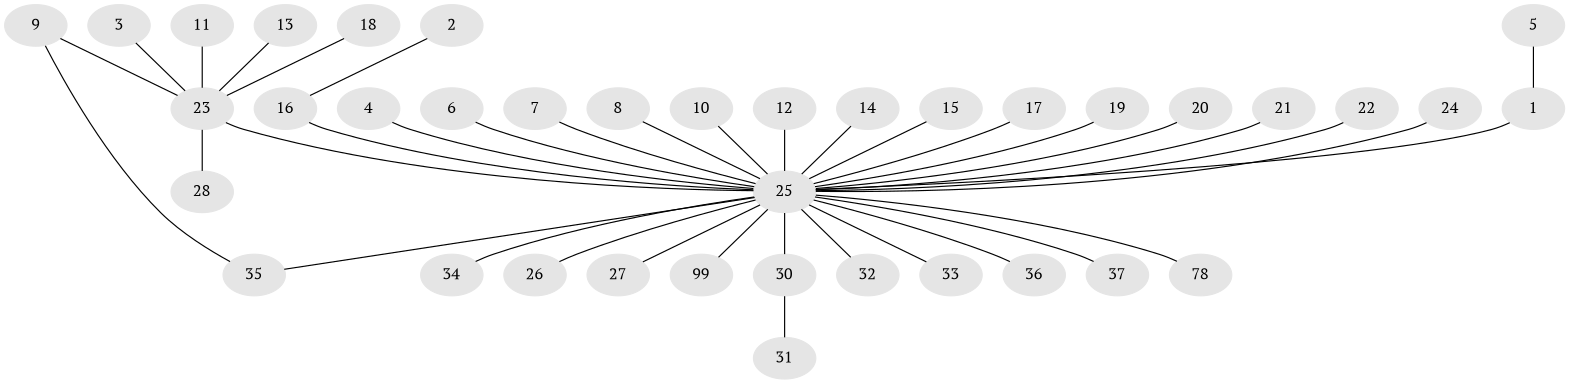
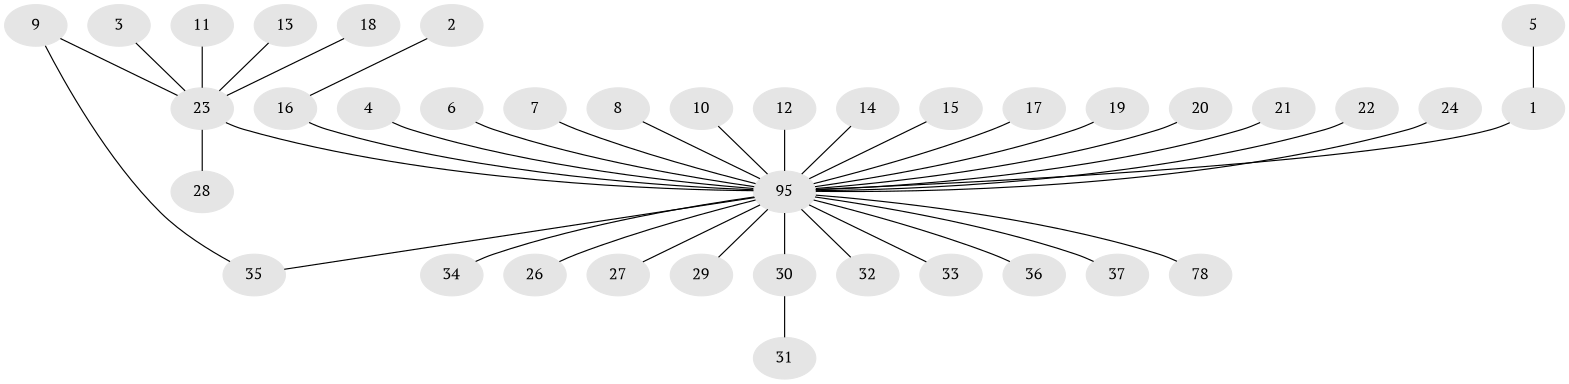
(785, 192) -> (785, 192)
(701, 275) -> (701, 275)
